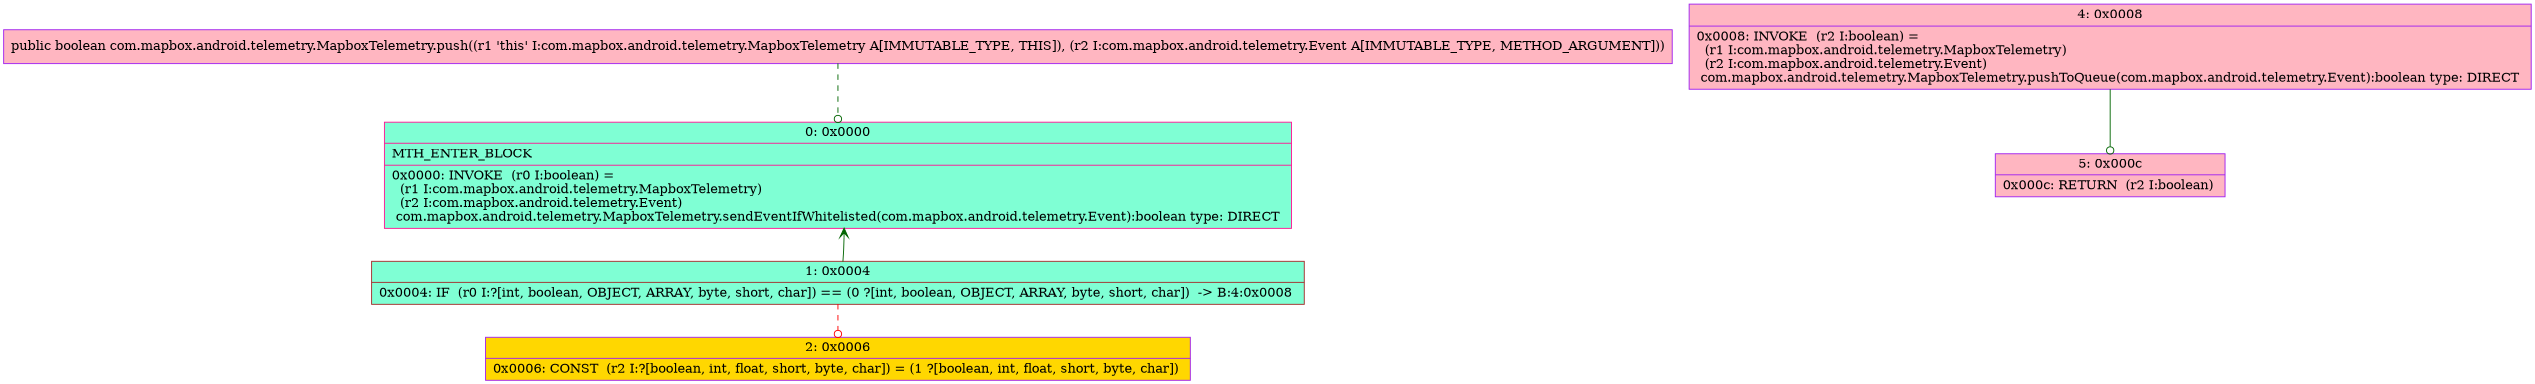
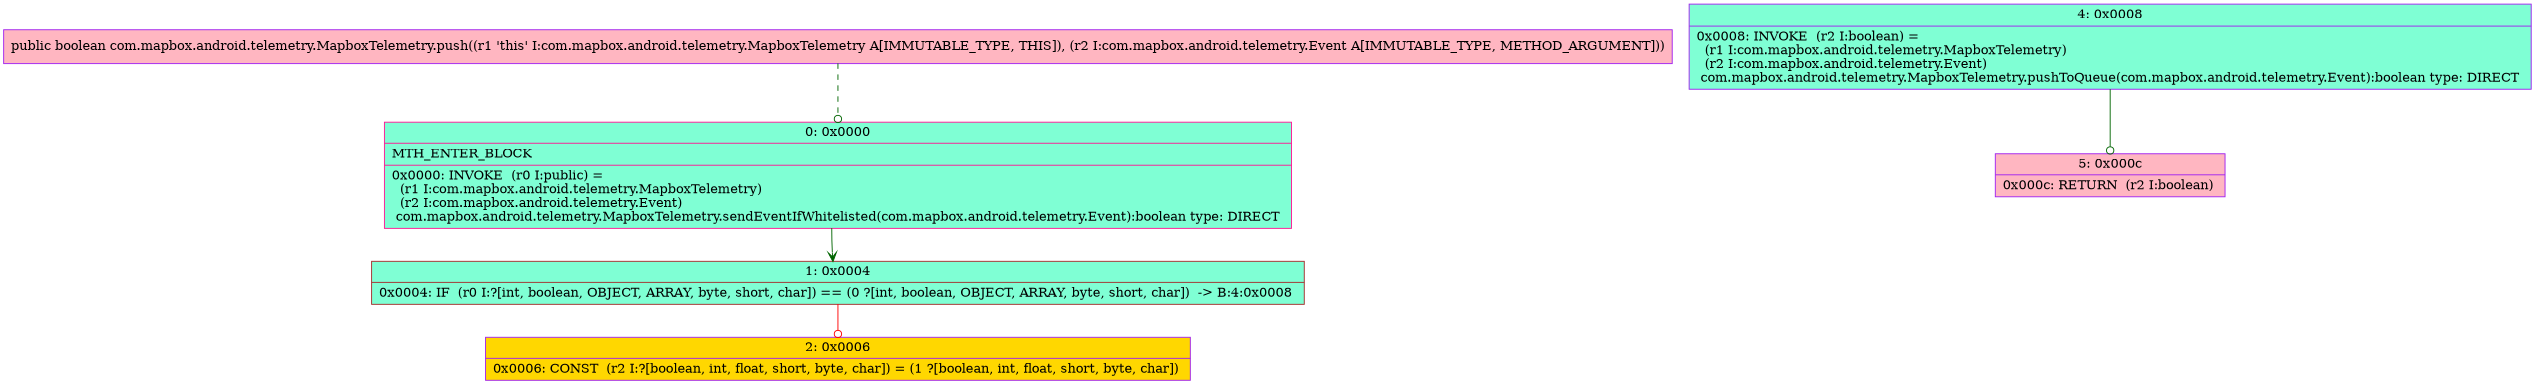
(2110, 47) -> (2110, 47)
(505, 176) -> (500, 176)
(844, 249) -> (832, 240)
(838, 317) -> (838, 317)
